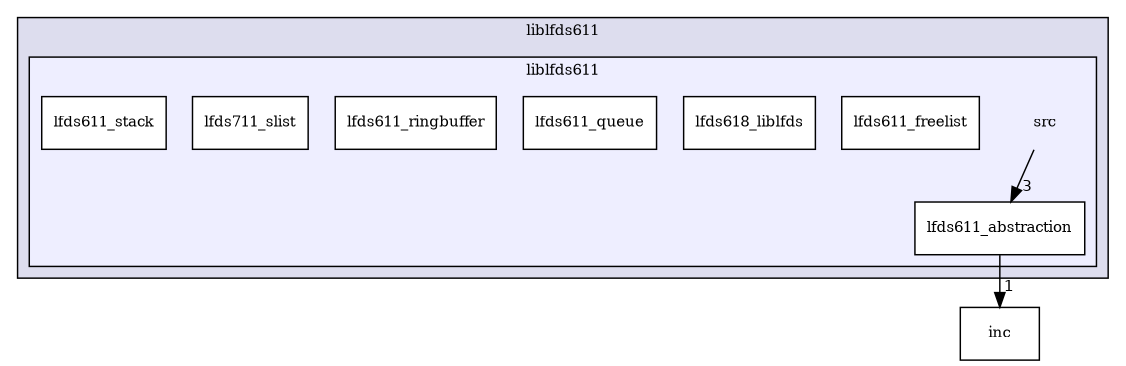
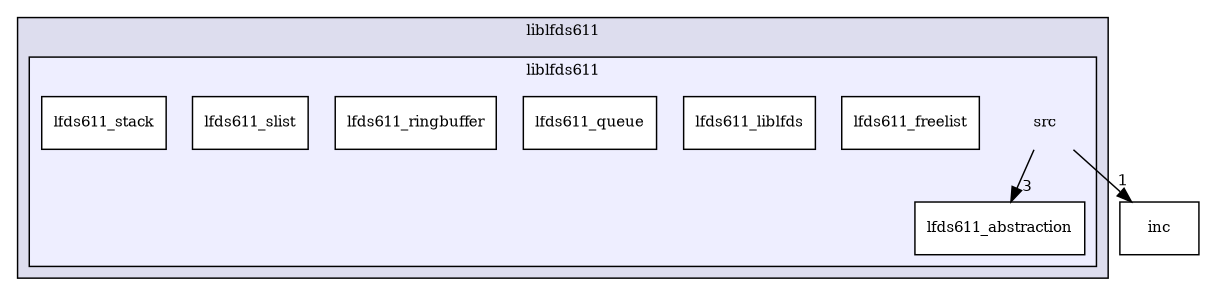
(250, 123) -> (250, 123)
(750, 123) -> (750, 123)
(1000, 274) -> (1087, 162)
